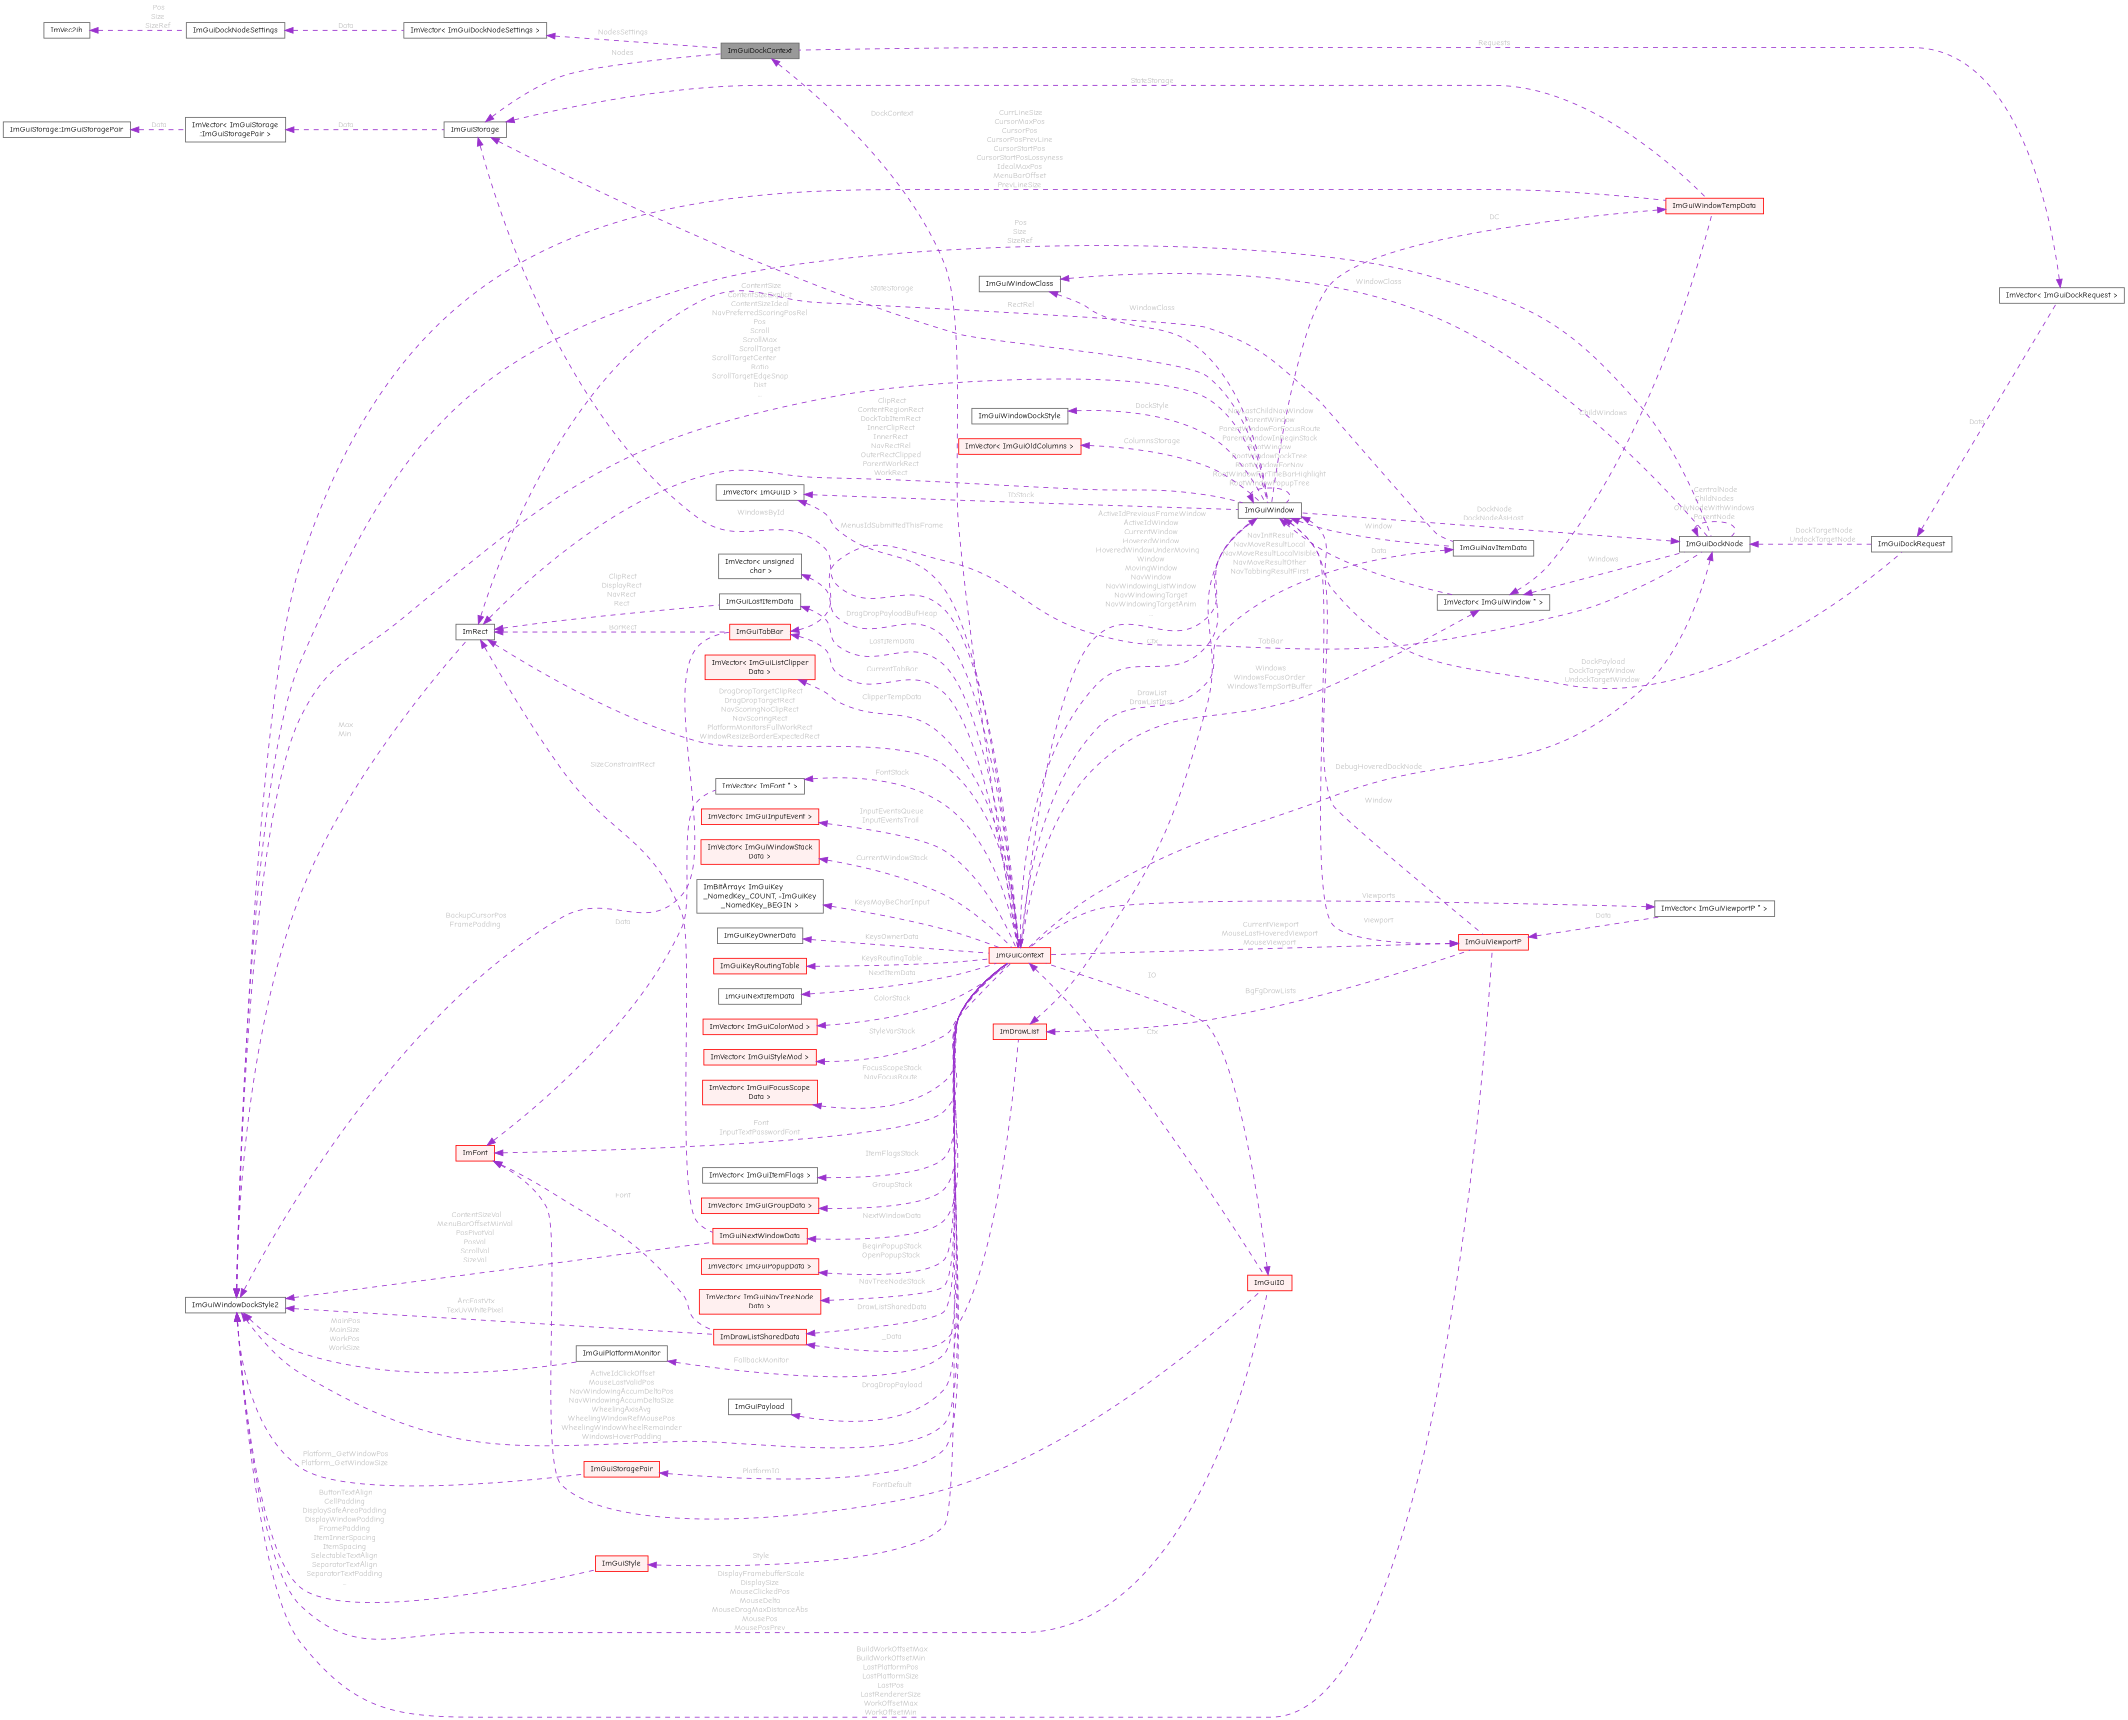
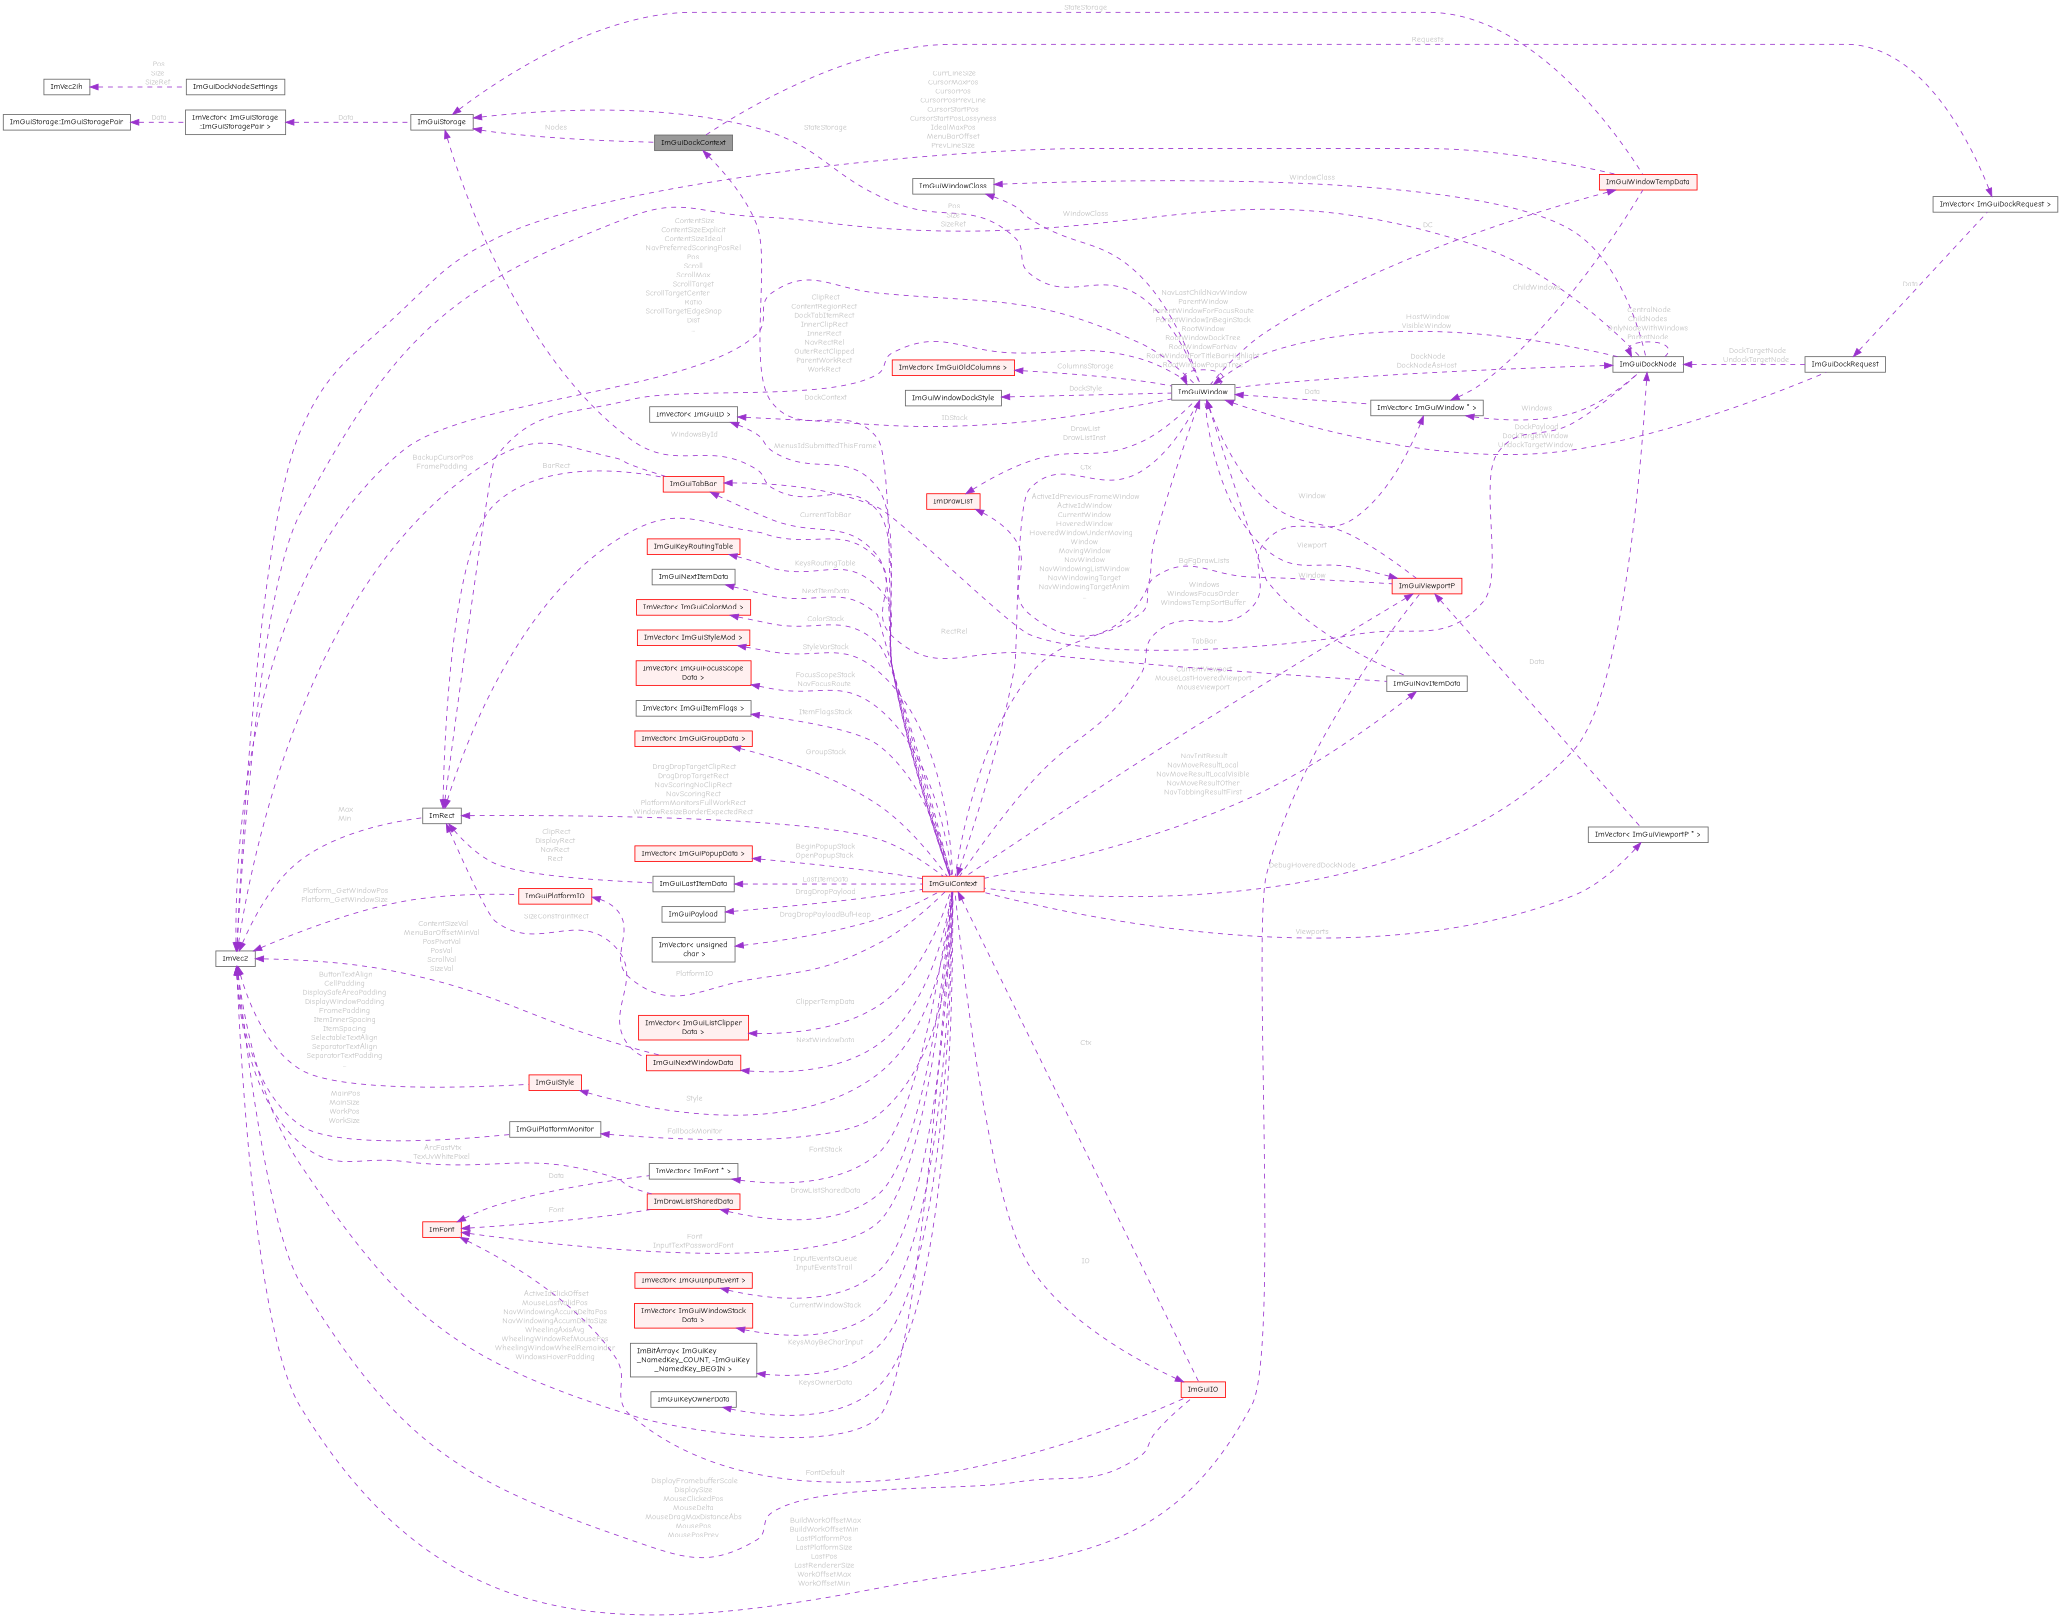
(475, 30) -> none
none -> (1415, 331)
(983, 1260) -> none
(760, 1302) -> none
(236, 1305) -> (236, 959)
(622, 1469) -> (555, 896)
